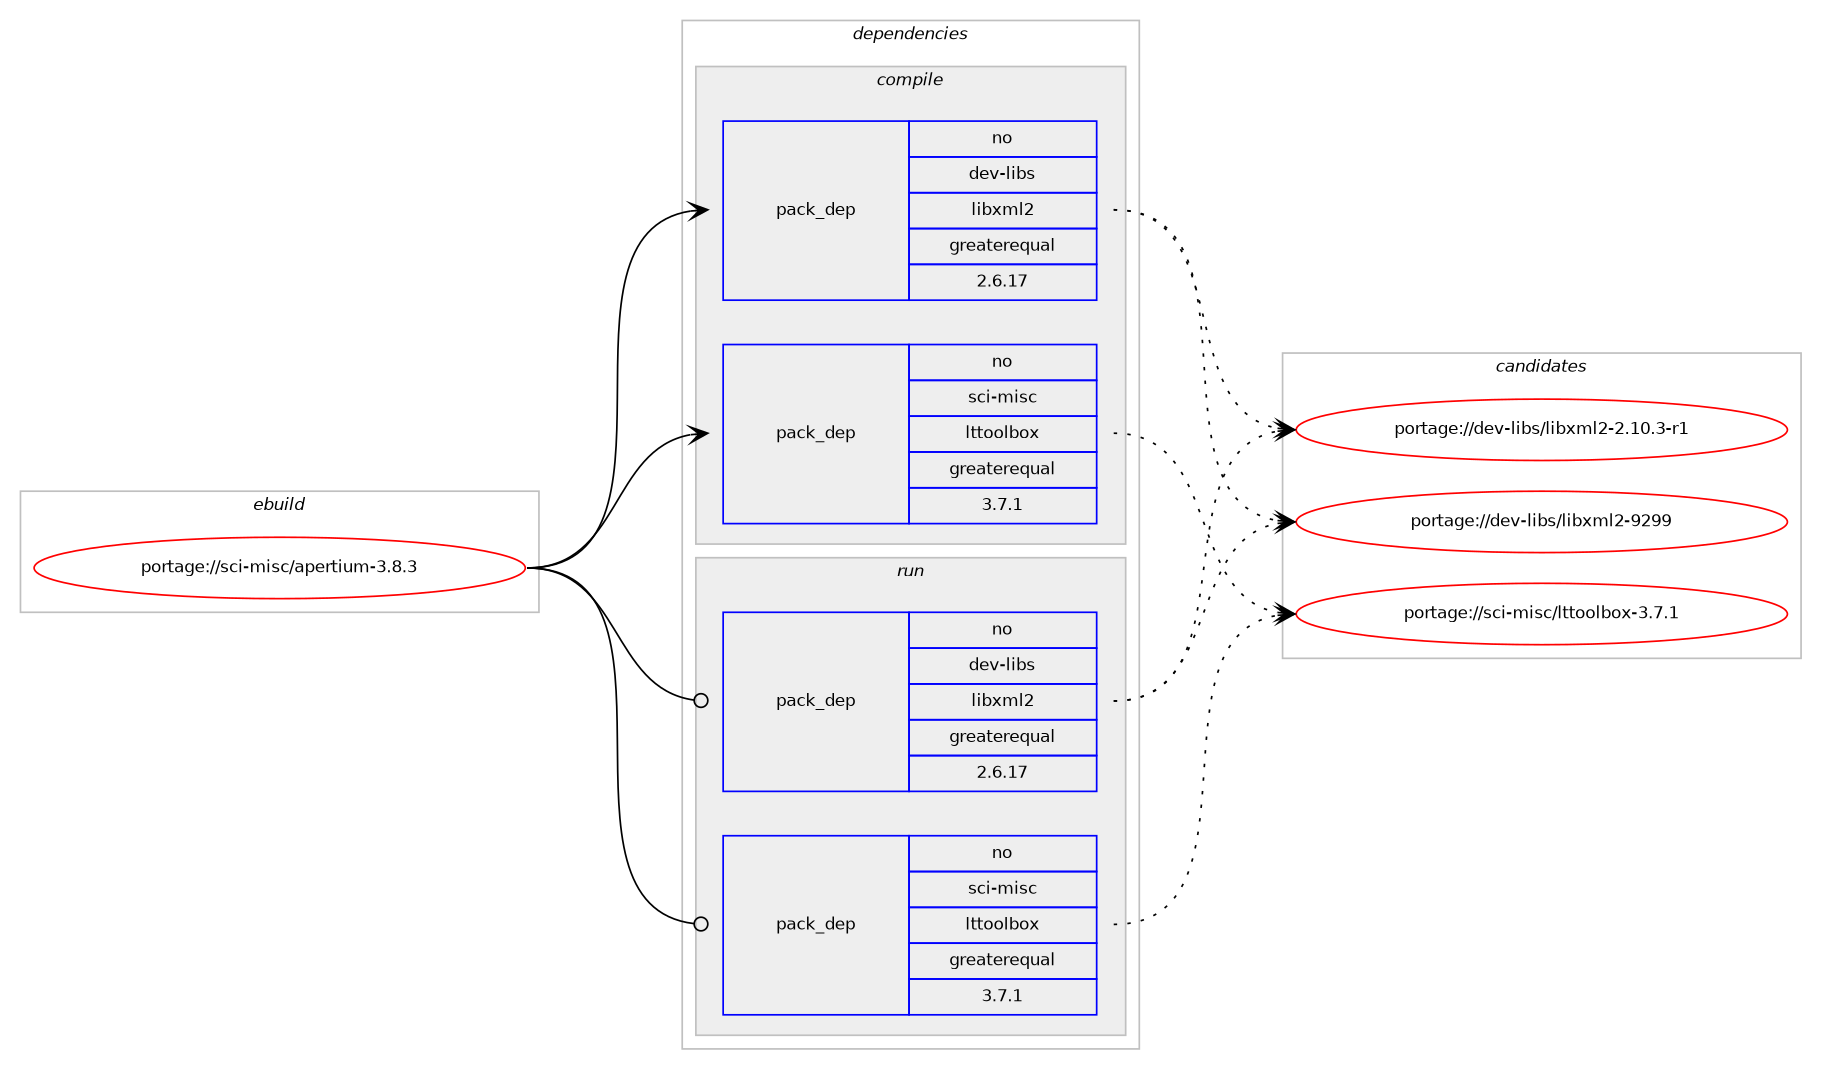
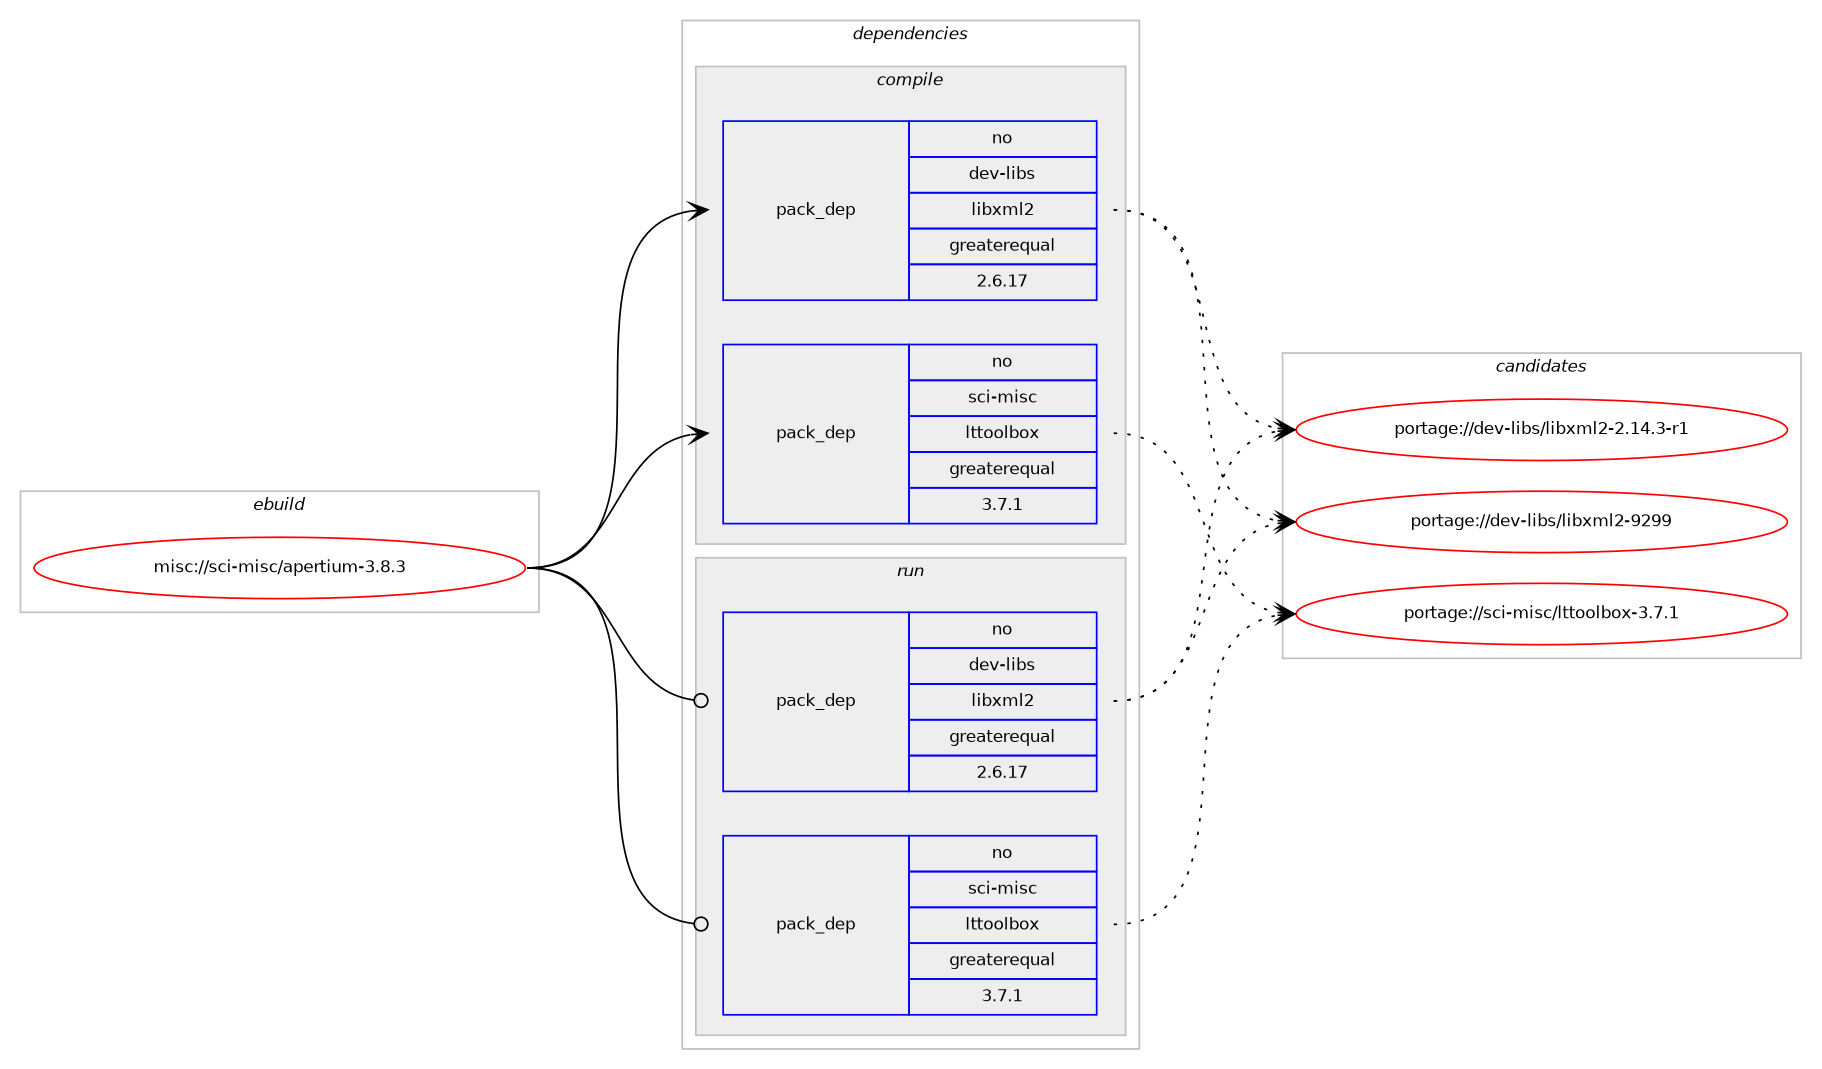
(1542, 430) -> (1542, 430)
(280, 568) -> (280, 568)
